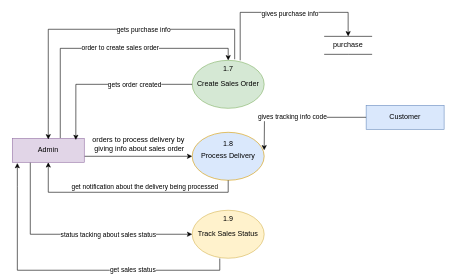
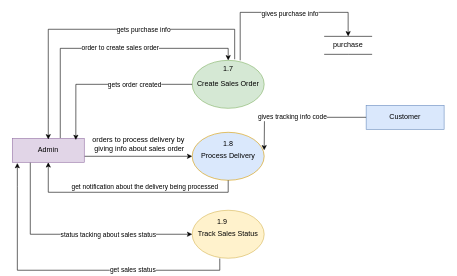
(228, 219) -> (222, 222)
